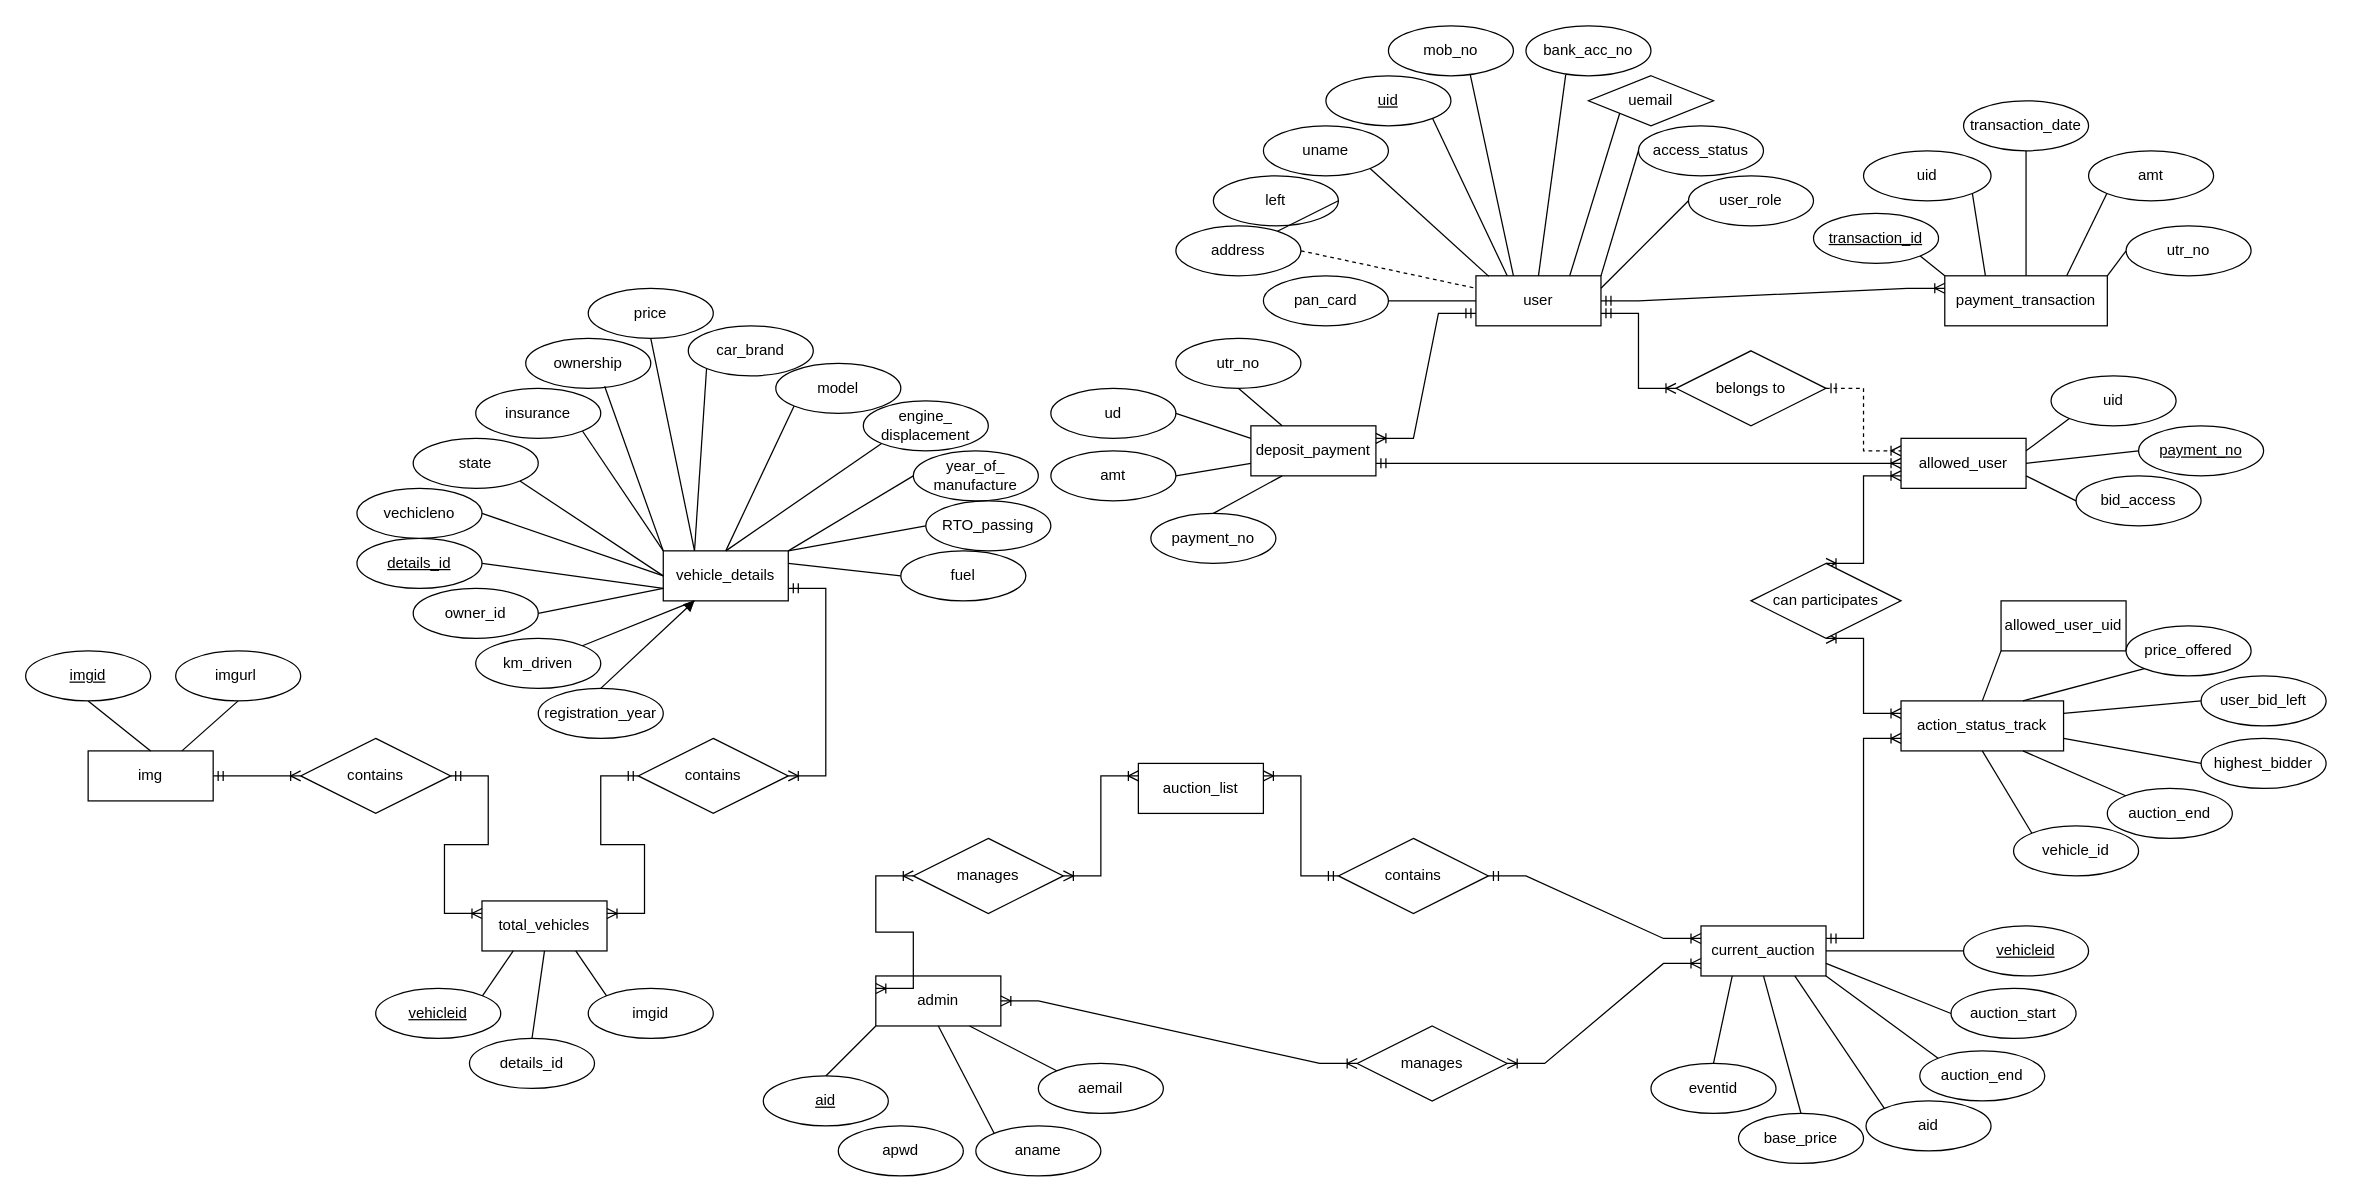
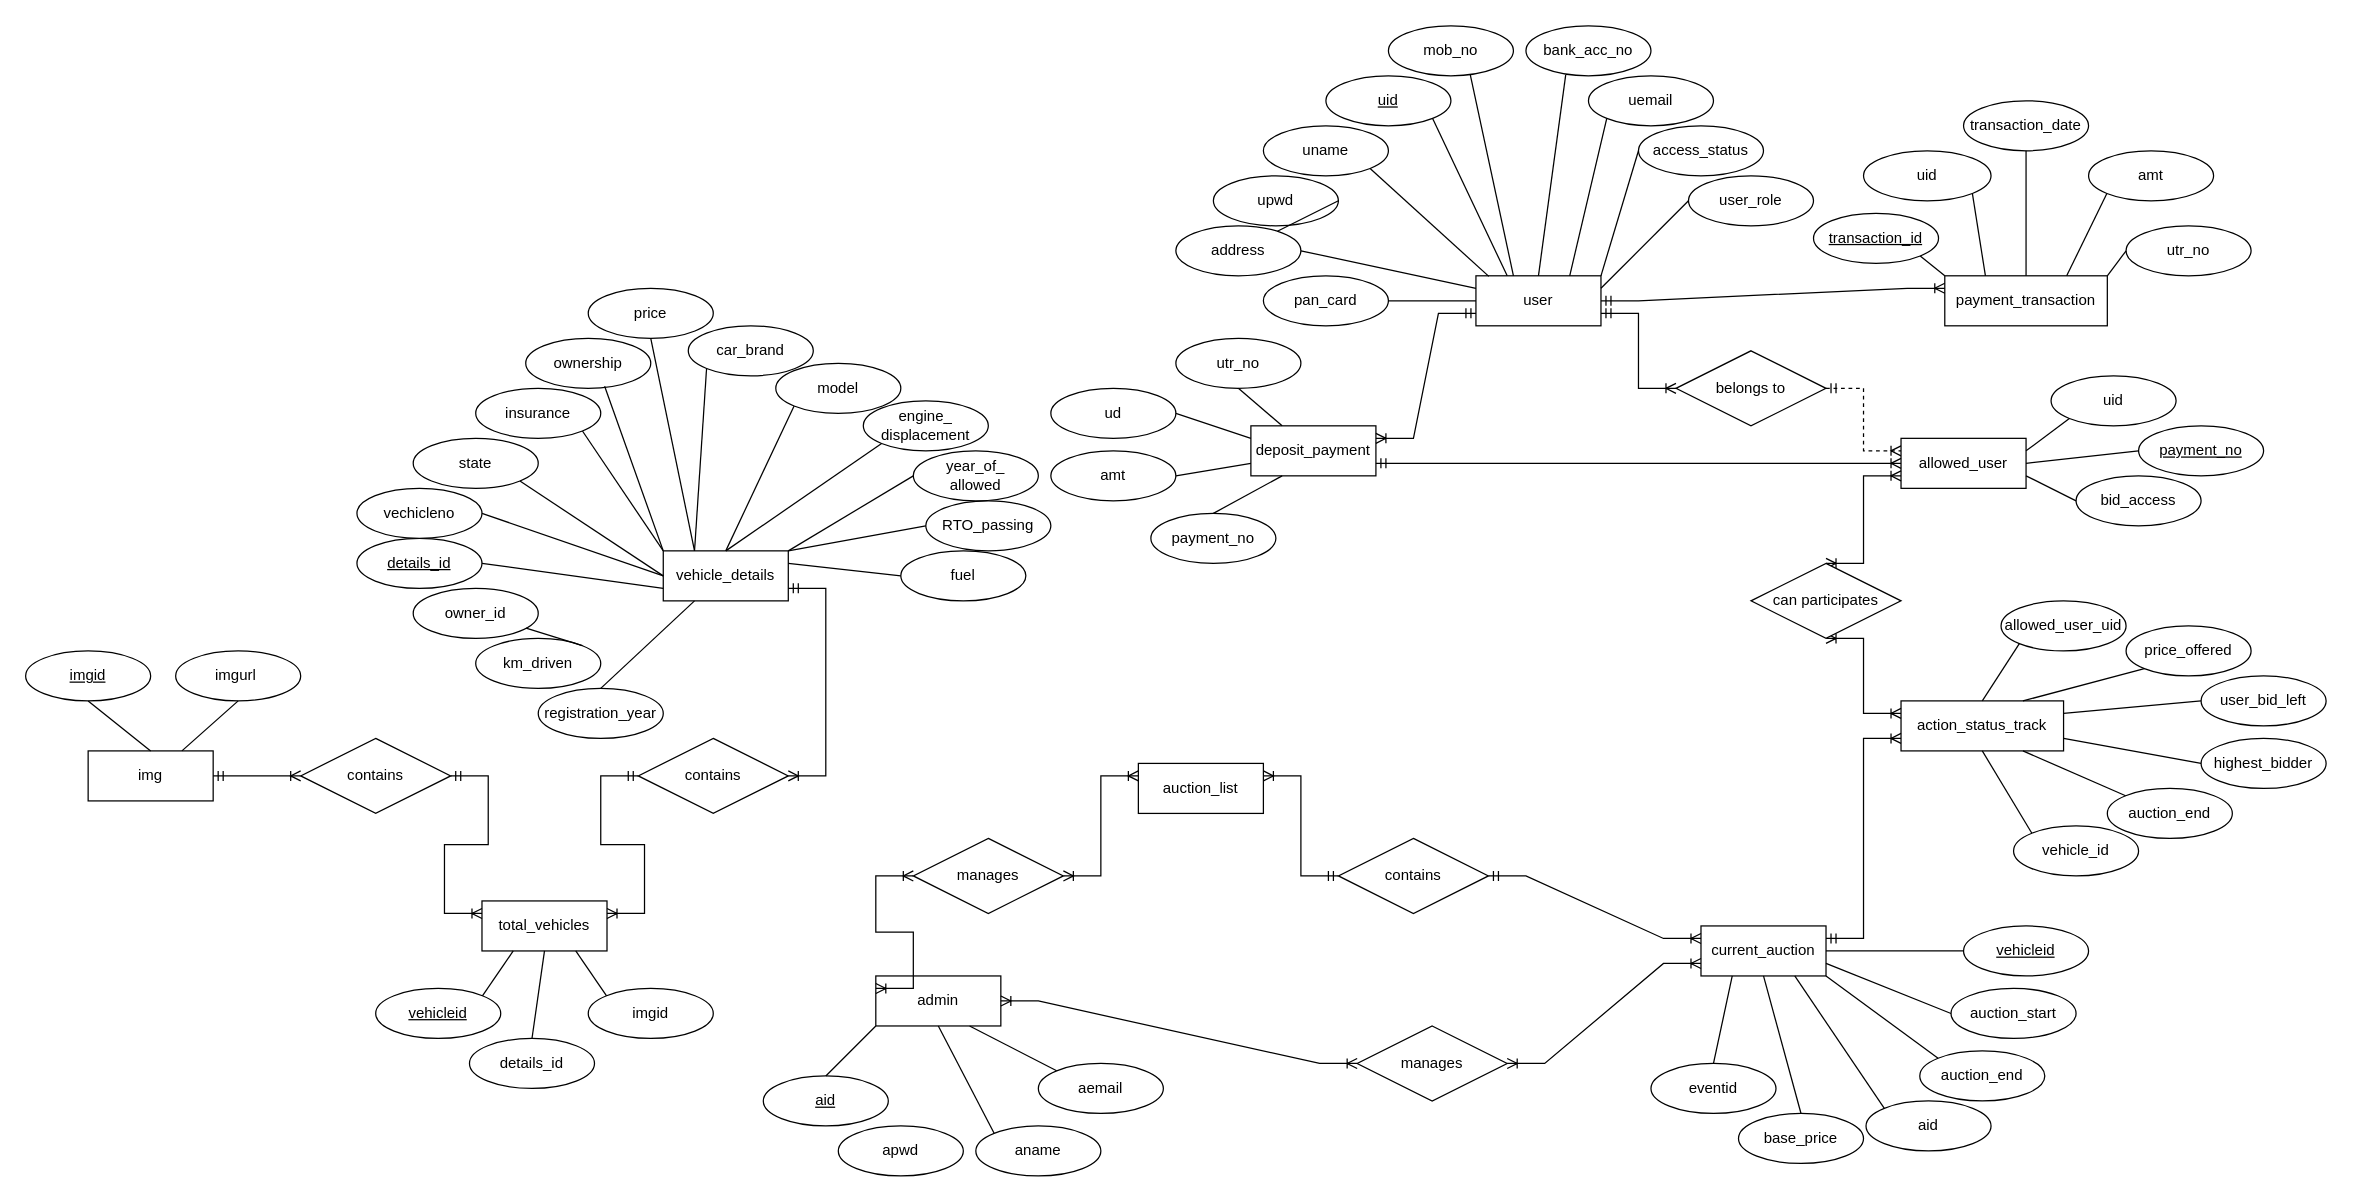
(1651, 101) -> (1651, 101)
(1276, 201) -> (1276, 201)
(1389, 270) -> (1389, 270)
(976, 476) -> (976, 476)
(597, 601) -> none
(685, 609) -> (688, 607)
(635, 625) -> (546, 634)
(2063, 626) -> (2063, 626)
